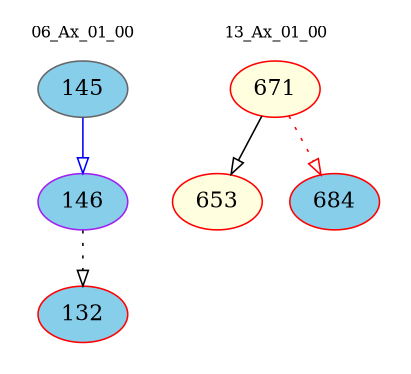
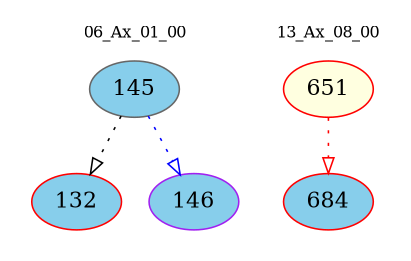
(276, 34) -> (328, 34)
(275, 89) -> (328, 89)
(83, 138) -> (160, 138)
(217, 202) -> none
(83, 250) -> (109, 138)
